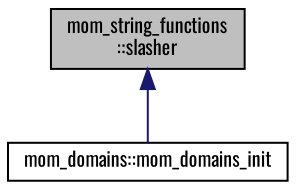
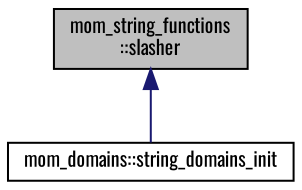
(148, 162) -> (151, 162)
